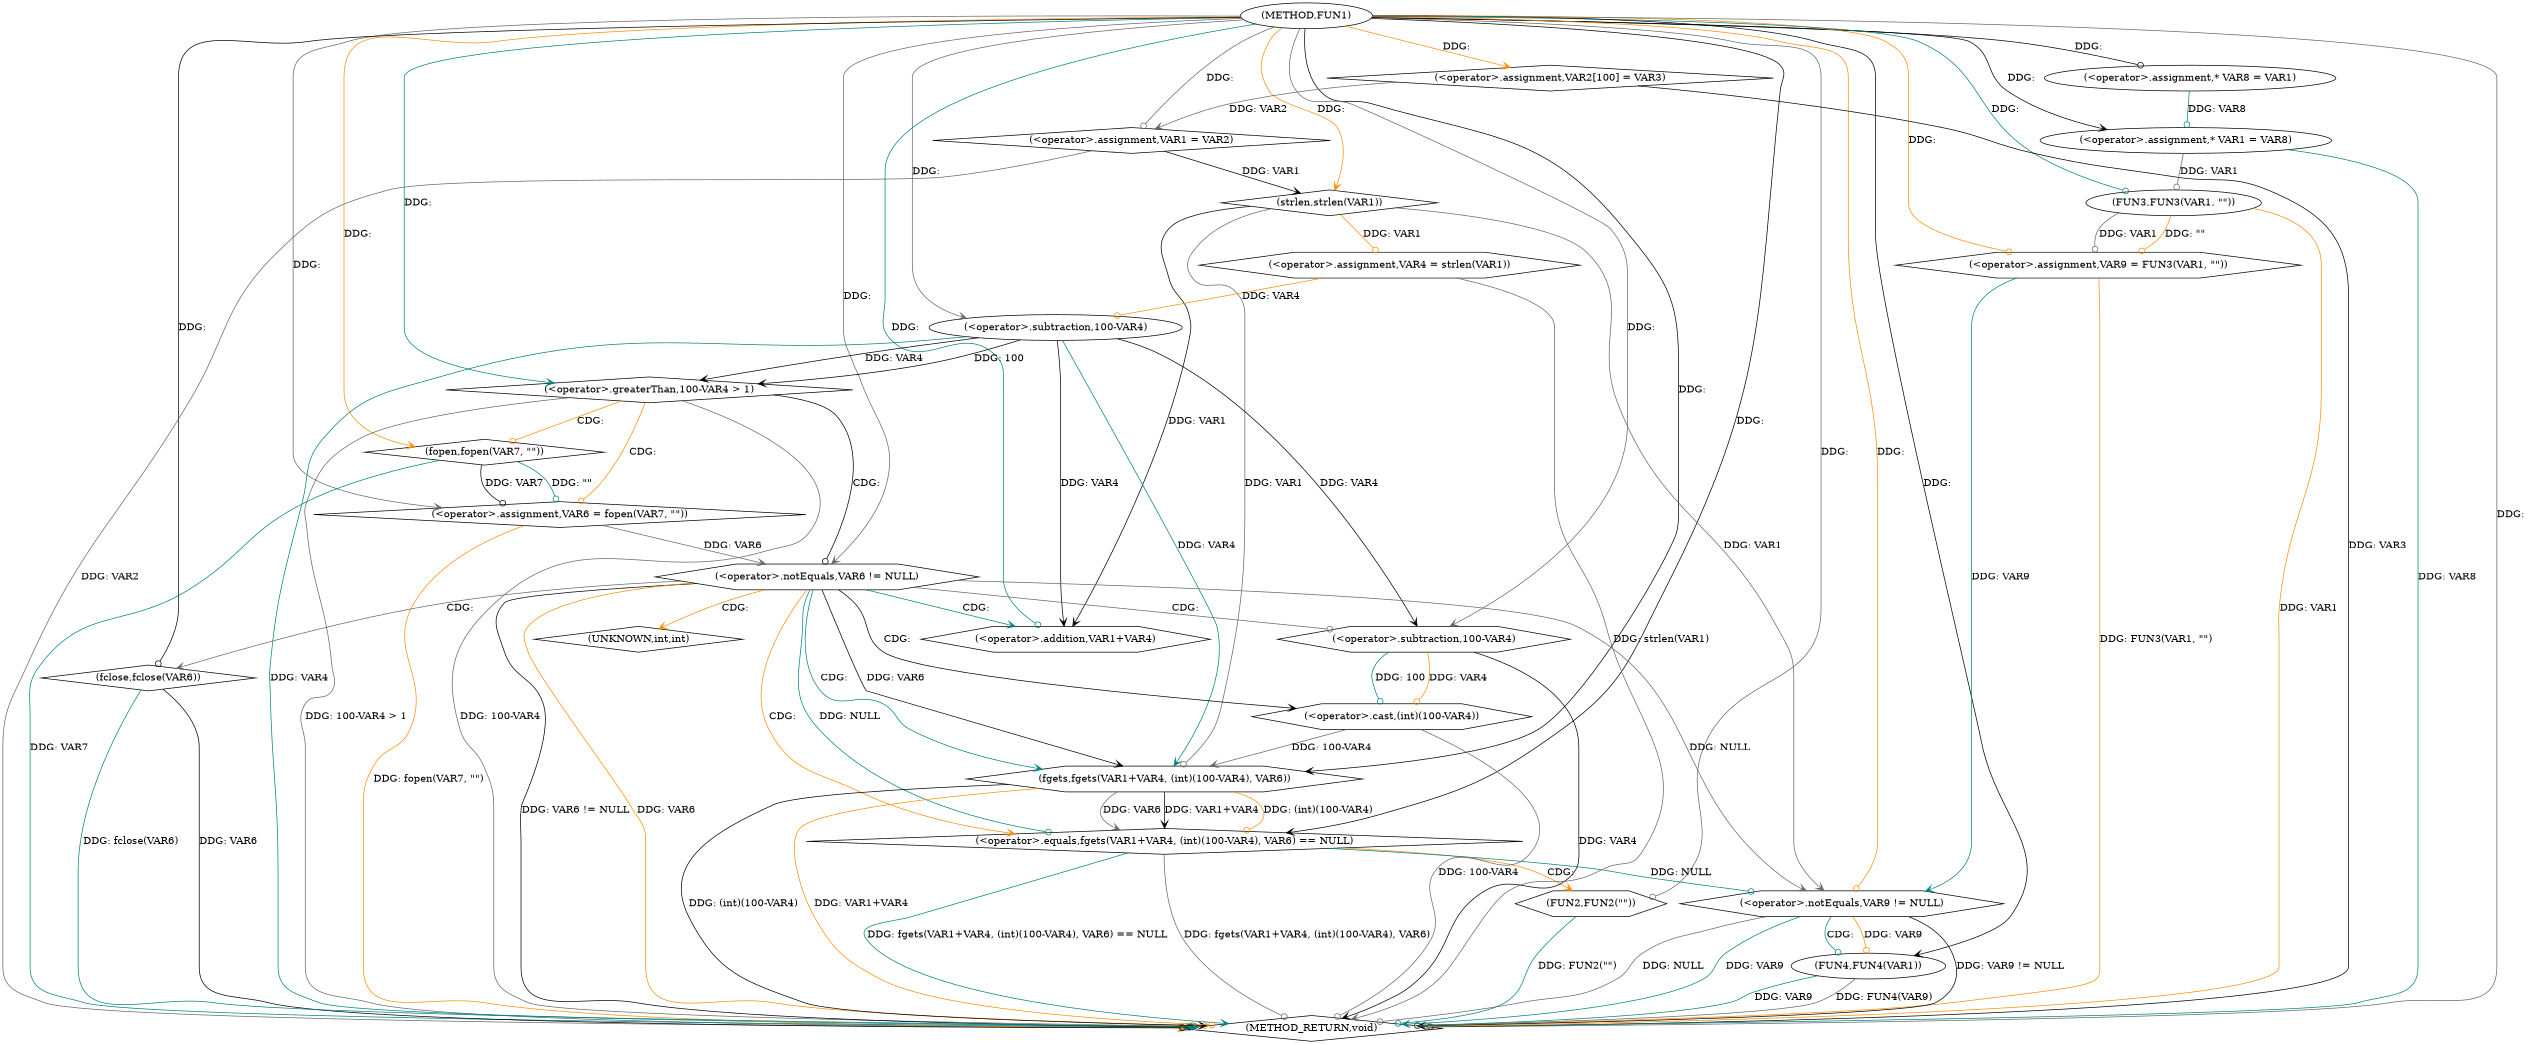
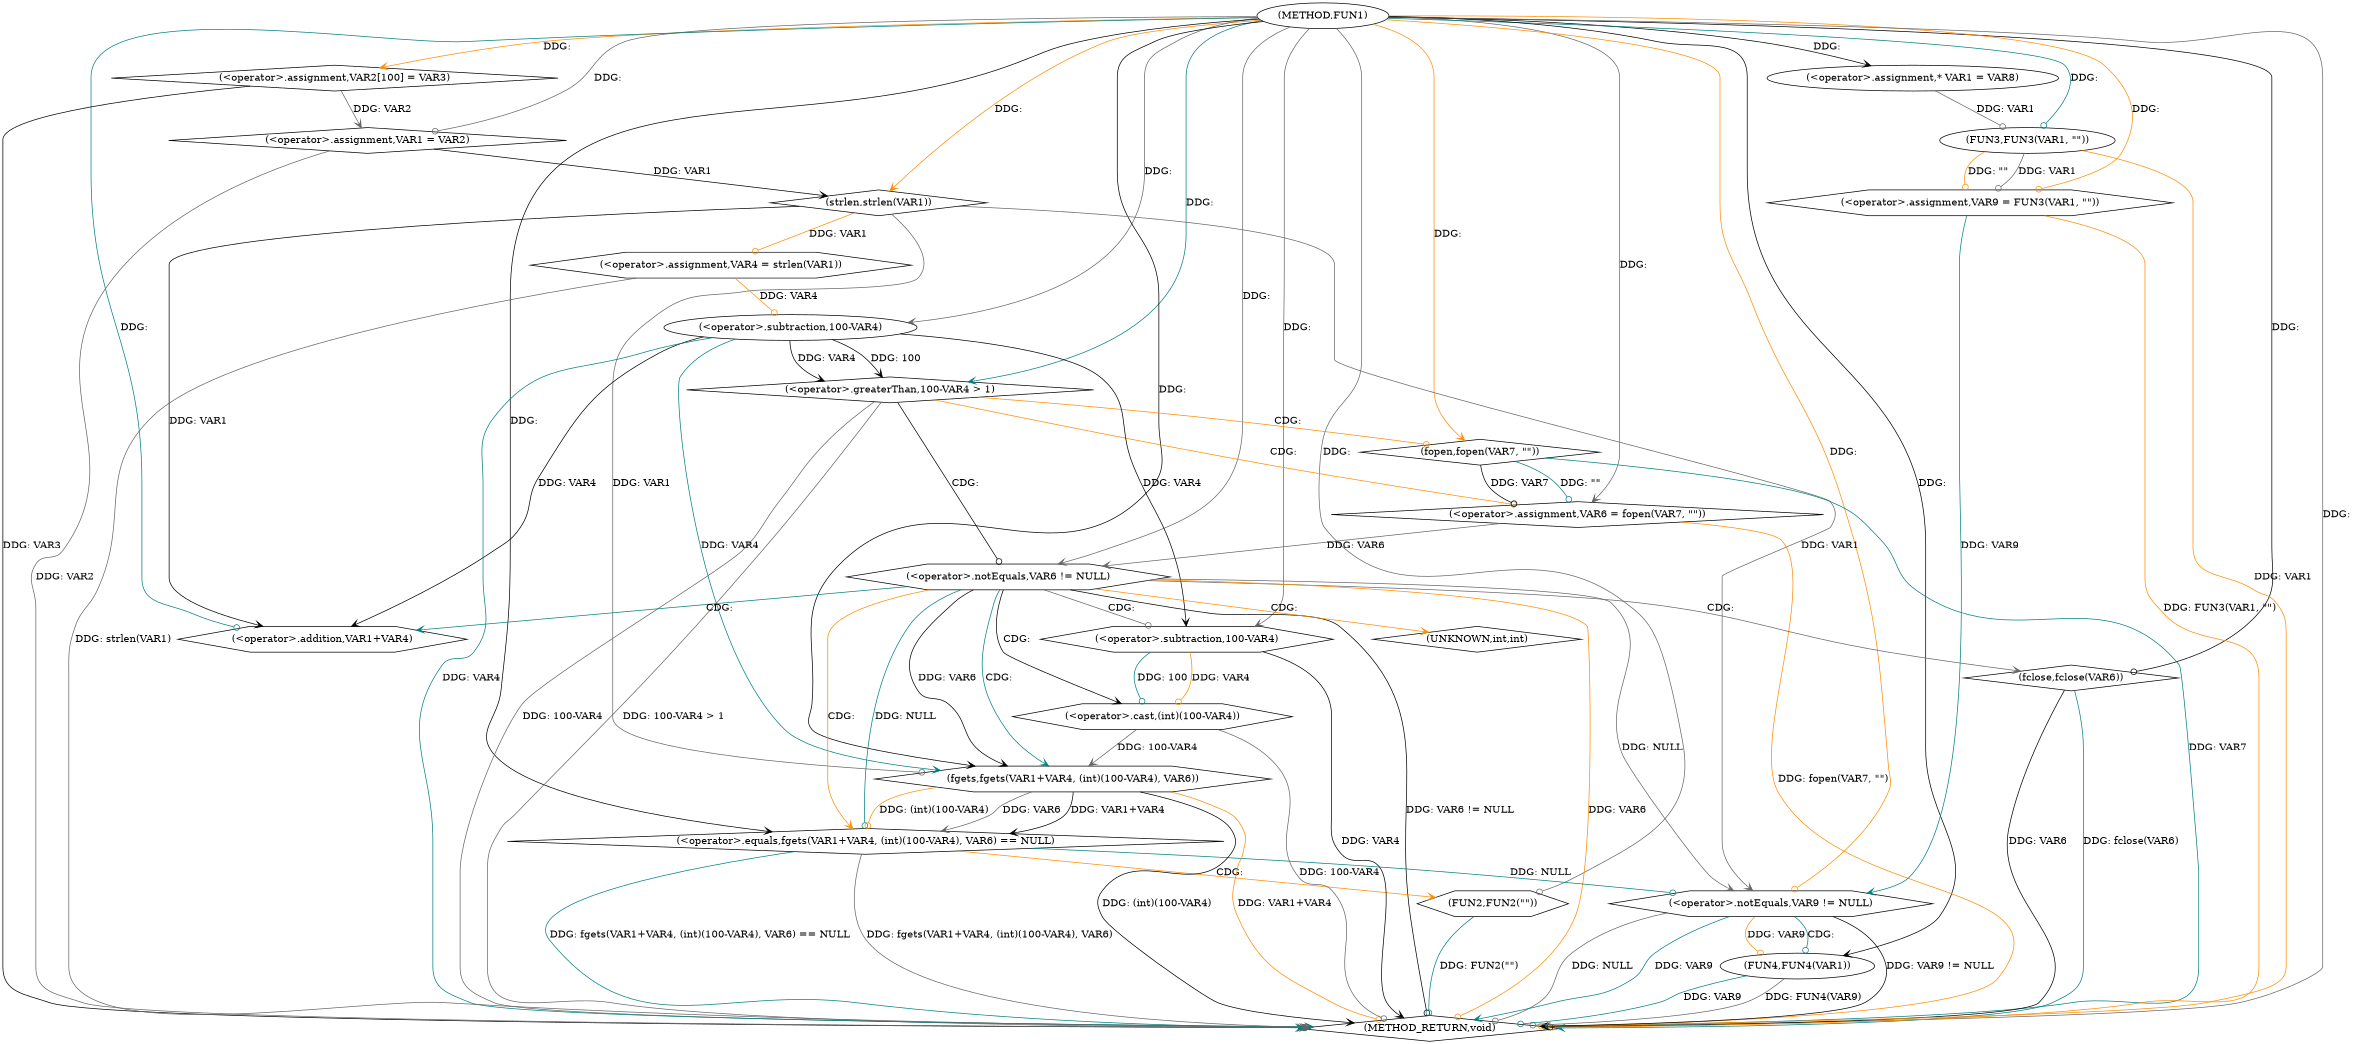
(2190, 78) -> none
(2388, 996) -> none
